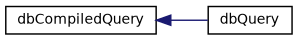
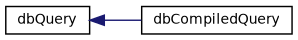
(189, 20) -> (123, 20)
